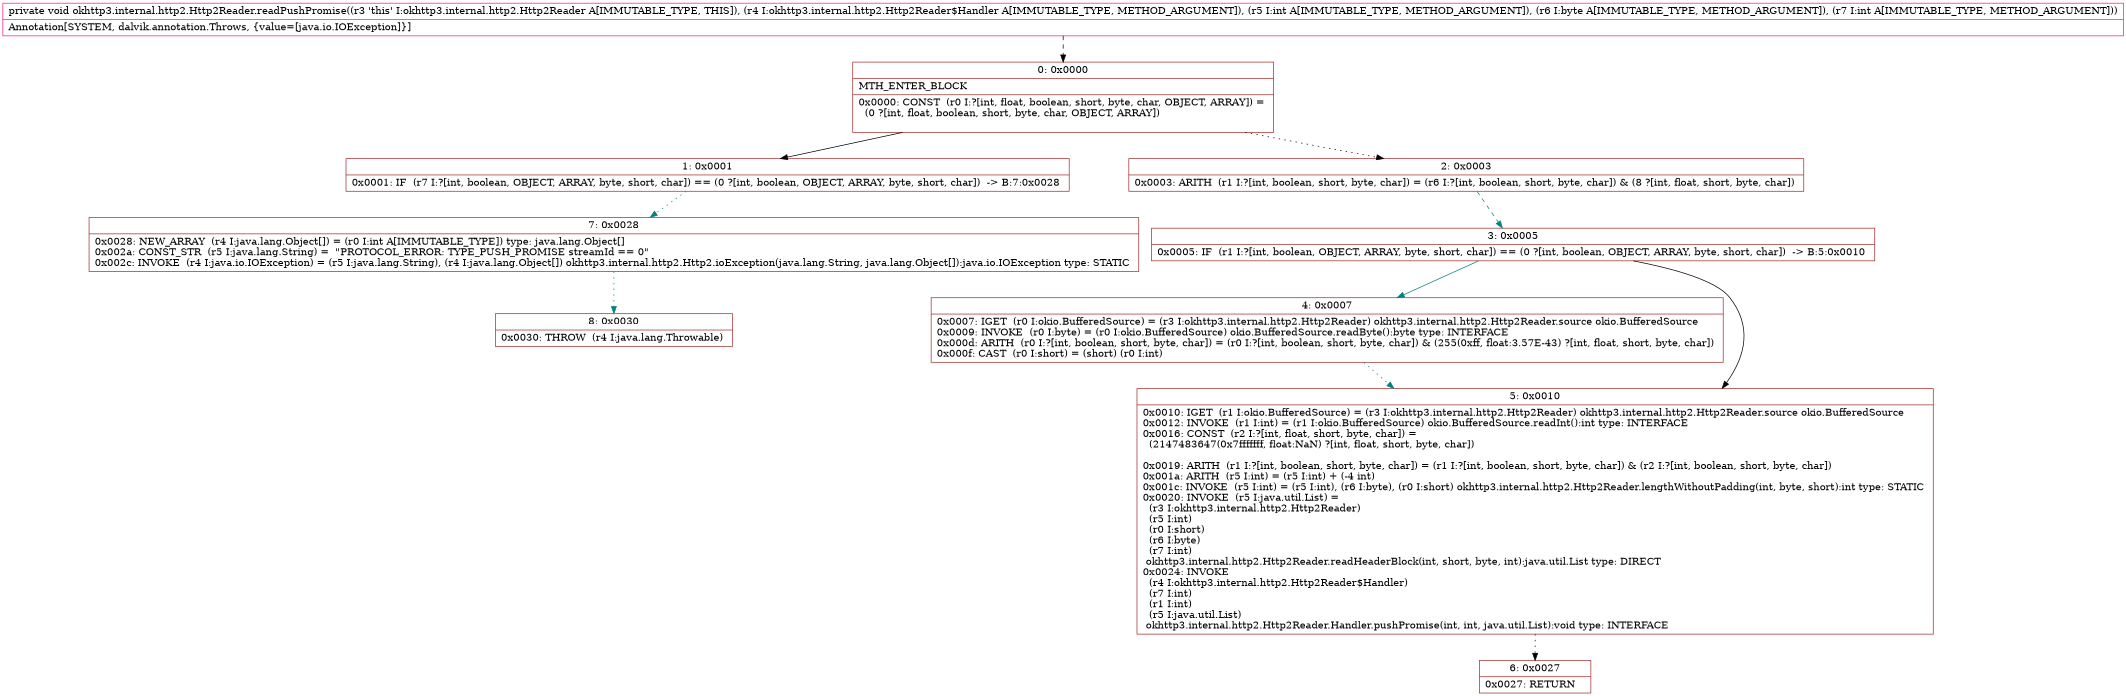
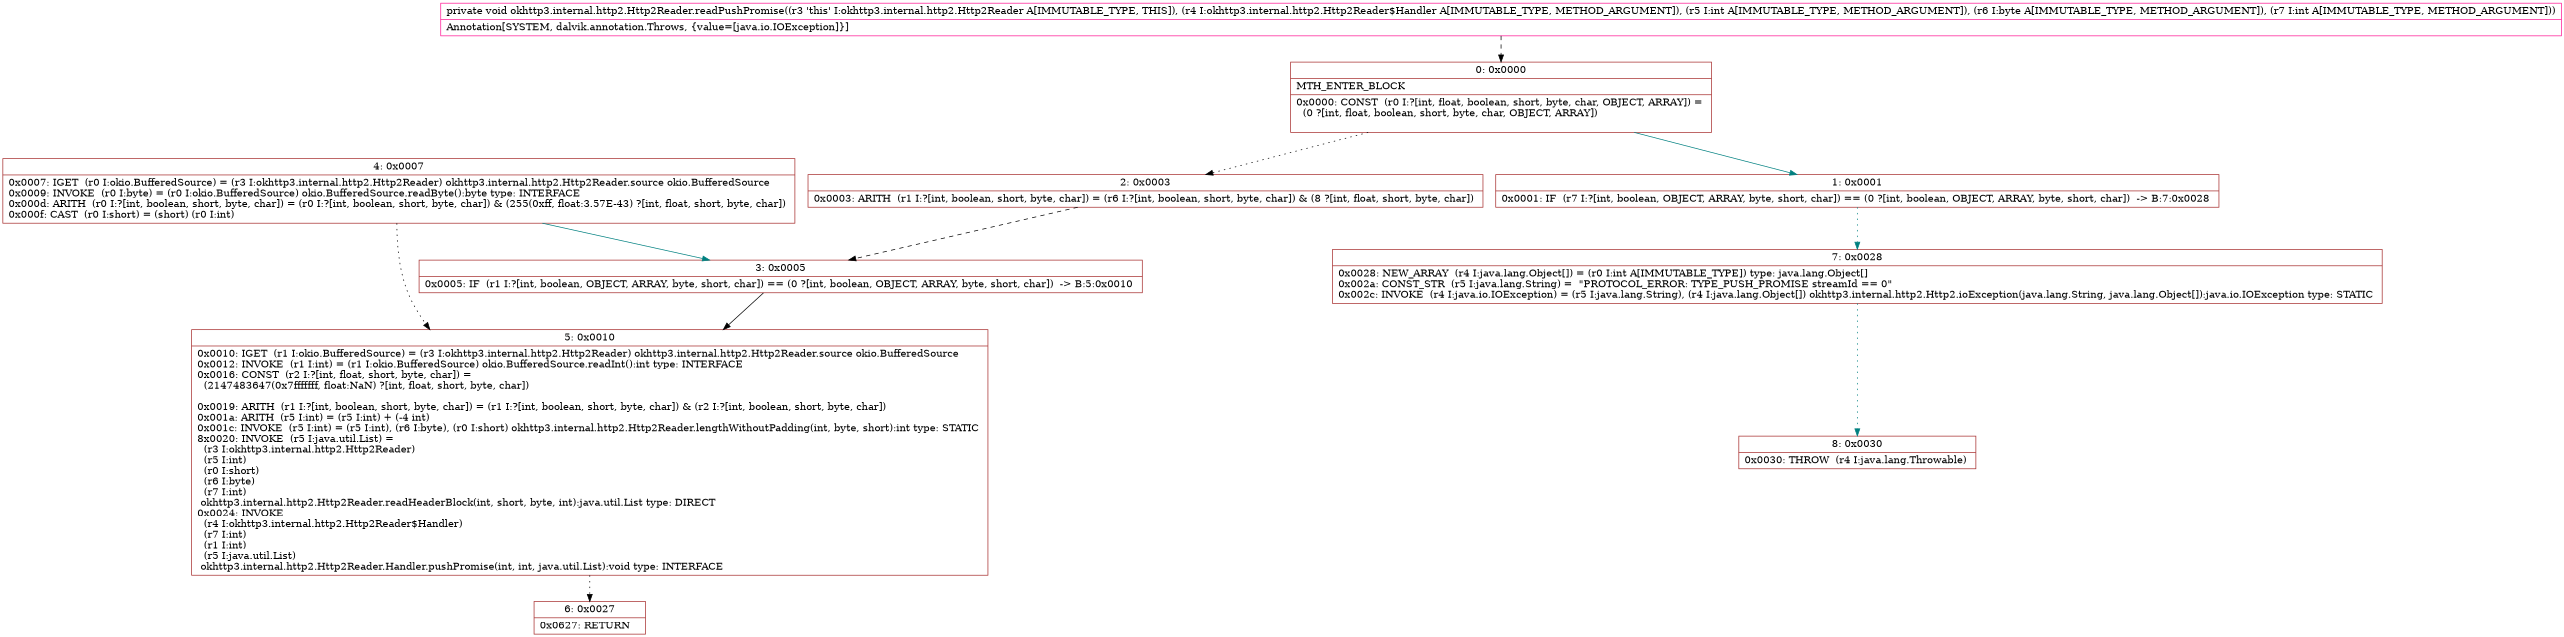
(845, 145) -> (1712, 153)
(1488, 207) -> (967, 233)
(1441, 278) -> (622, 241)
(1376, 373) -> (403, 276)
(1243, 498) -> (297, 439)
(1535, 685) -> (590, 626)
